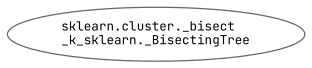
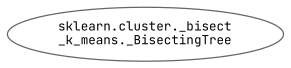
(156, 34) -> (145, 34)
